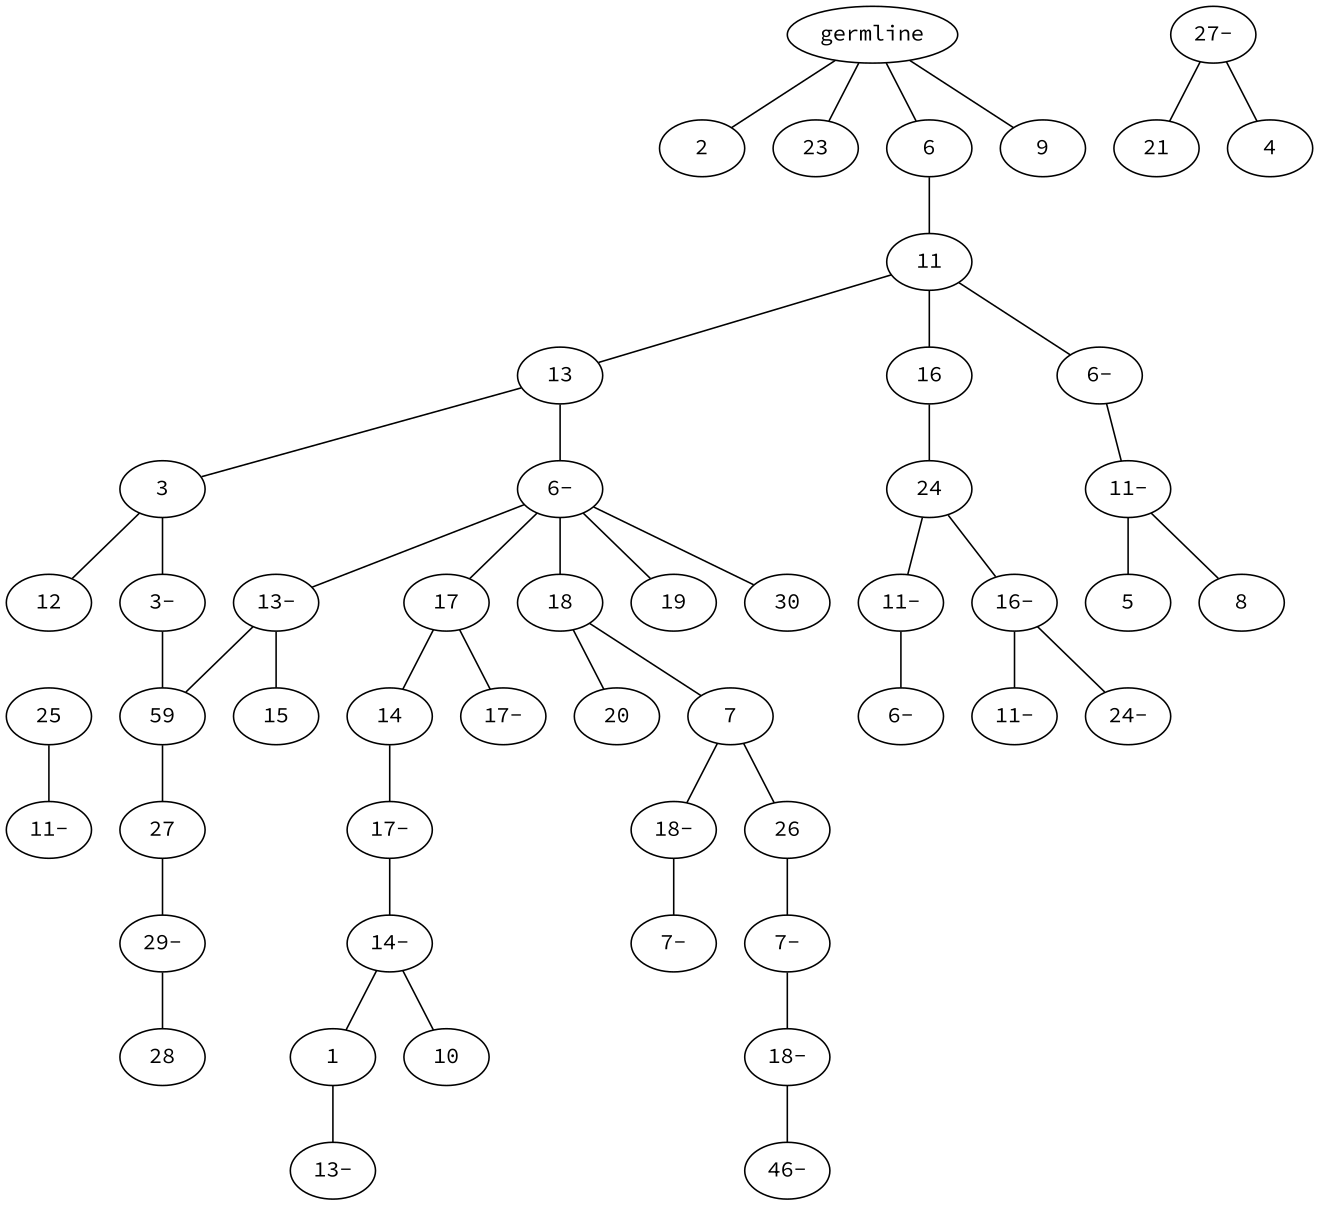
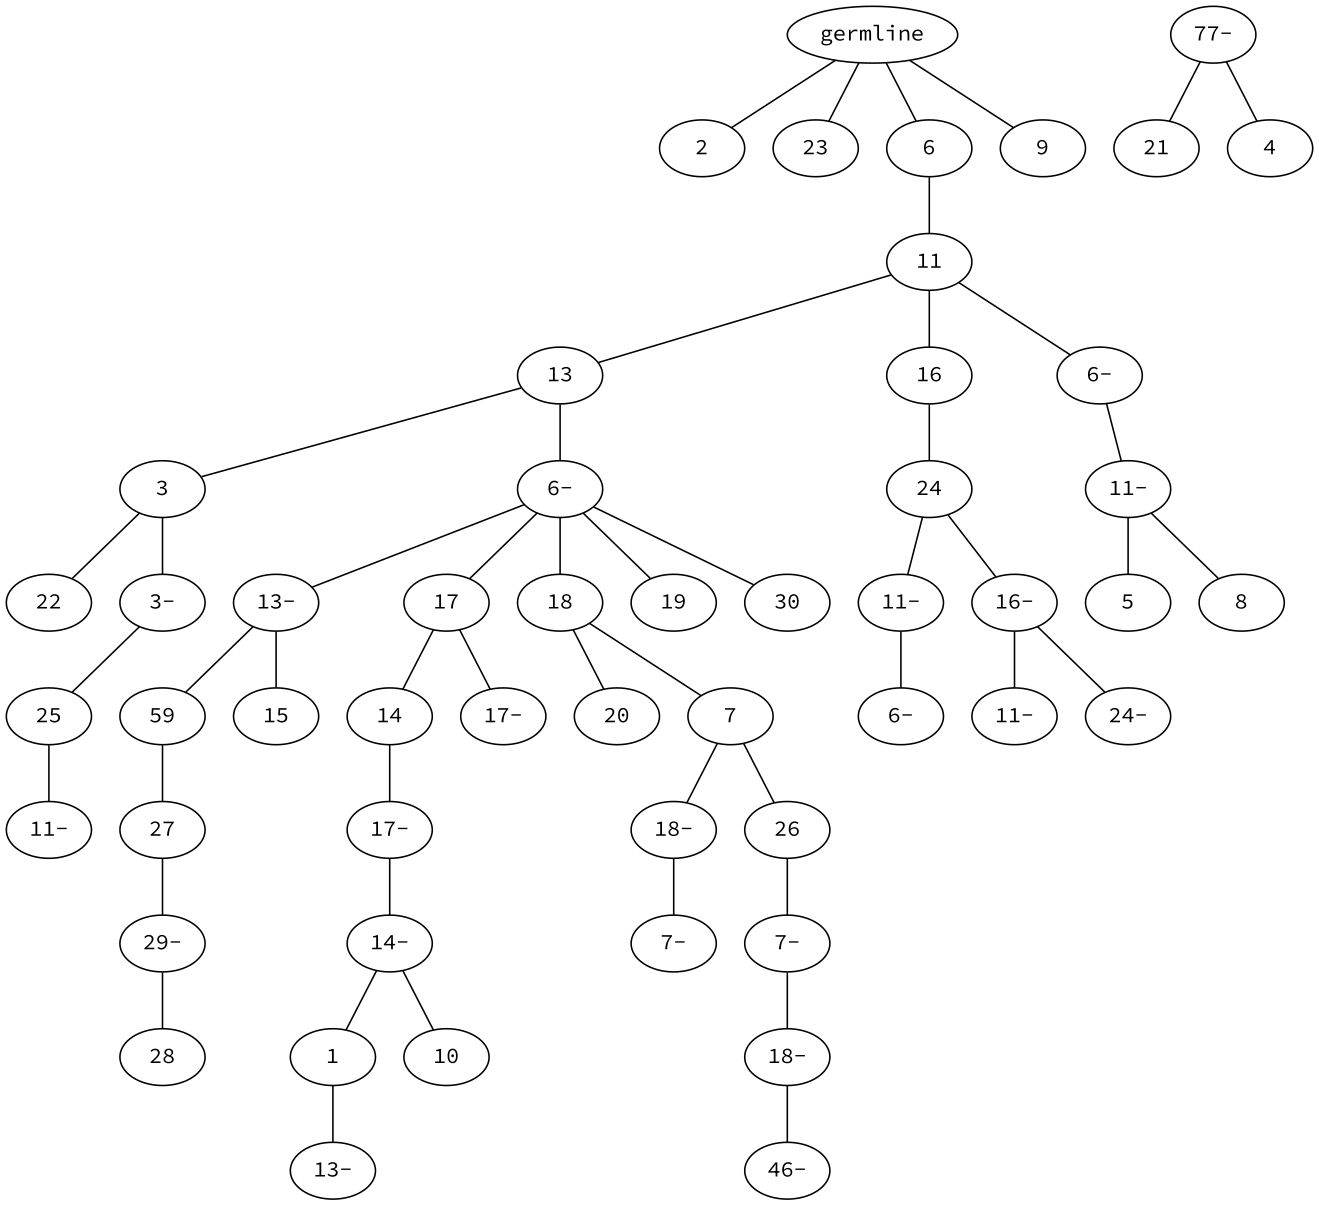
(1213, 35) -> (1213, 35)
(49, 603) -> (49, 603)
(163, 660) -> (106, 659)
